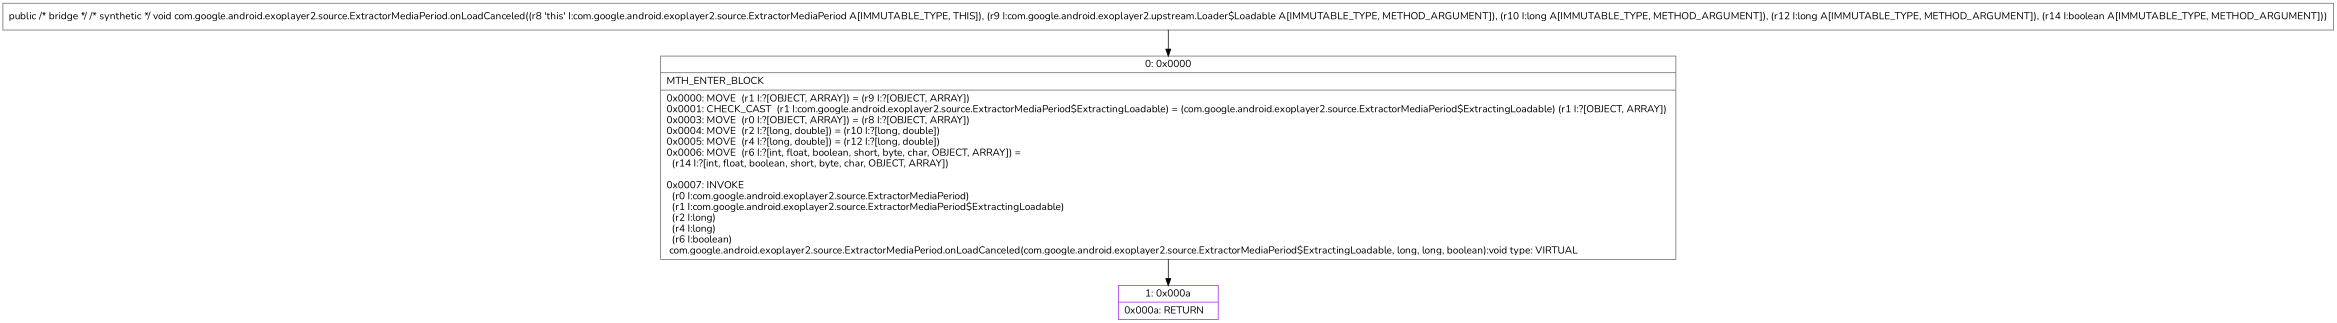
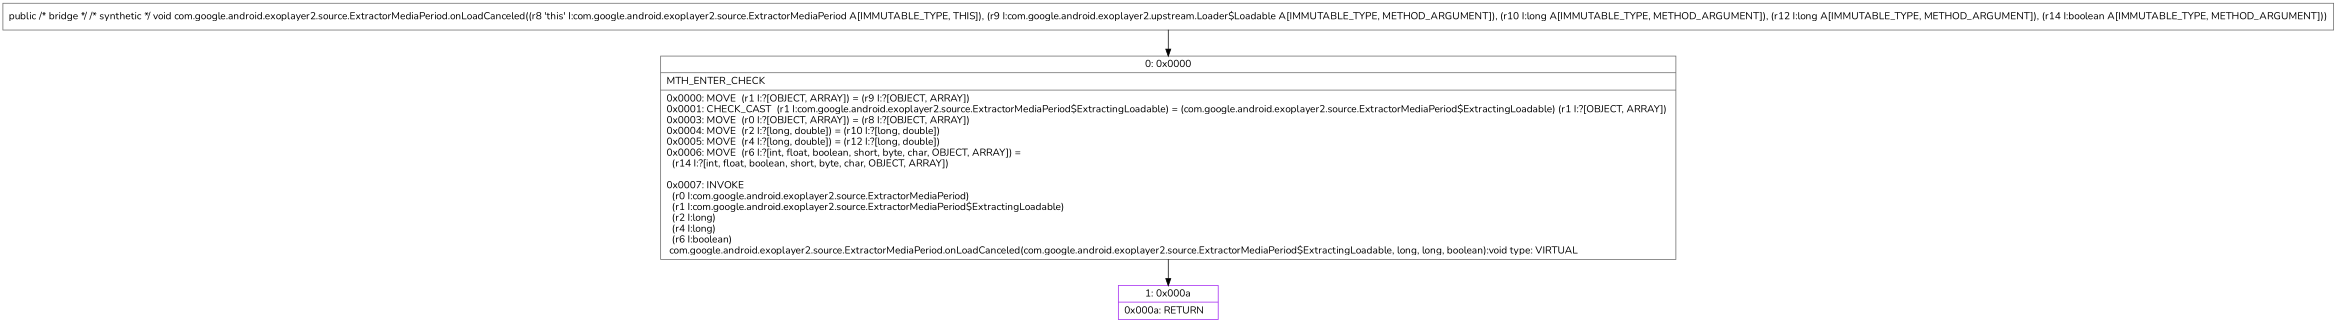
(716, 81) -> (716, 81)
